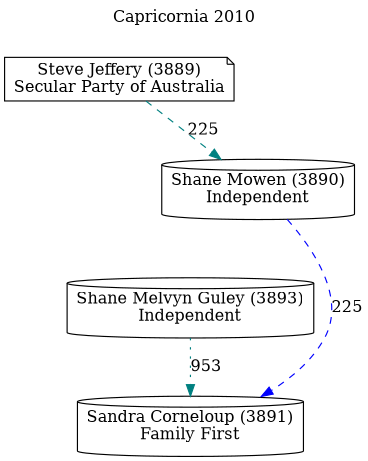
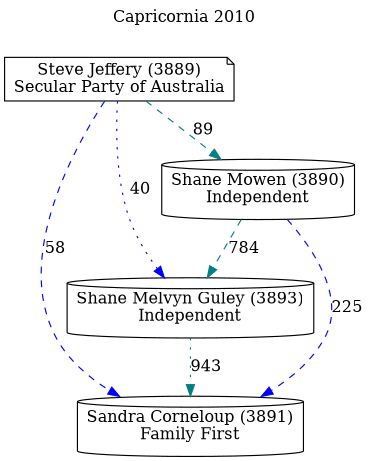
(204, 130) -> (204, 130)
none -> (122, 189)
none -> (227, 244)
none -> (43, 252)
(206, 367) -> (206, 367)
